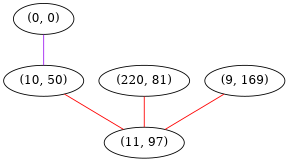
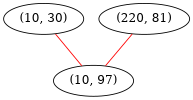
(44, 19) -> none
(44, 81) -> (44, 19)
(245, 81) -> none
(144, 143) -> (94, 81)
